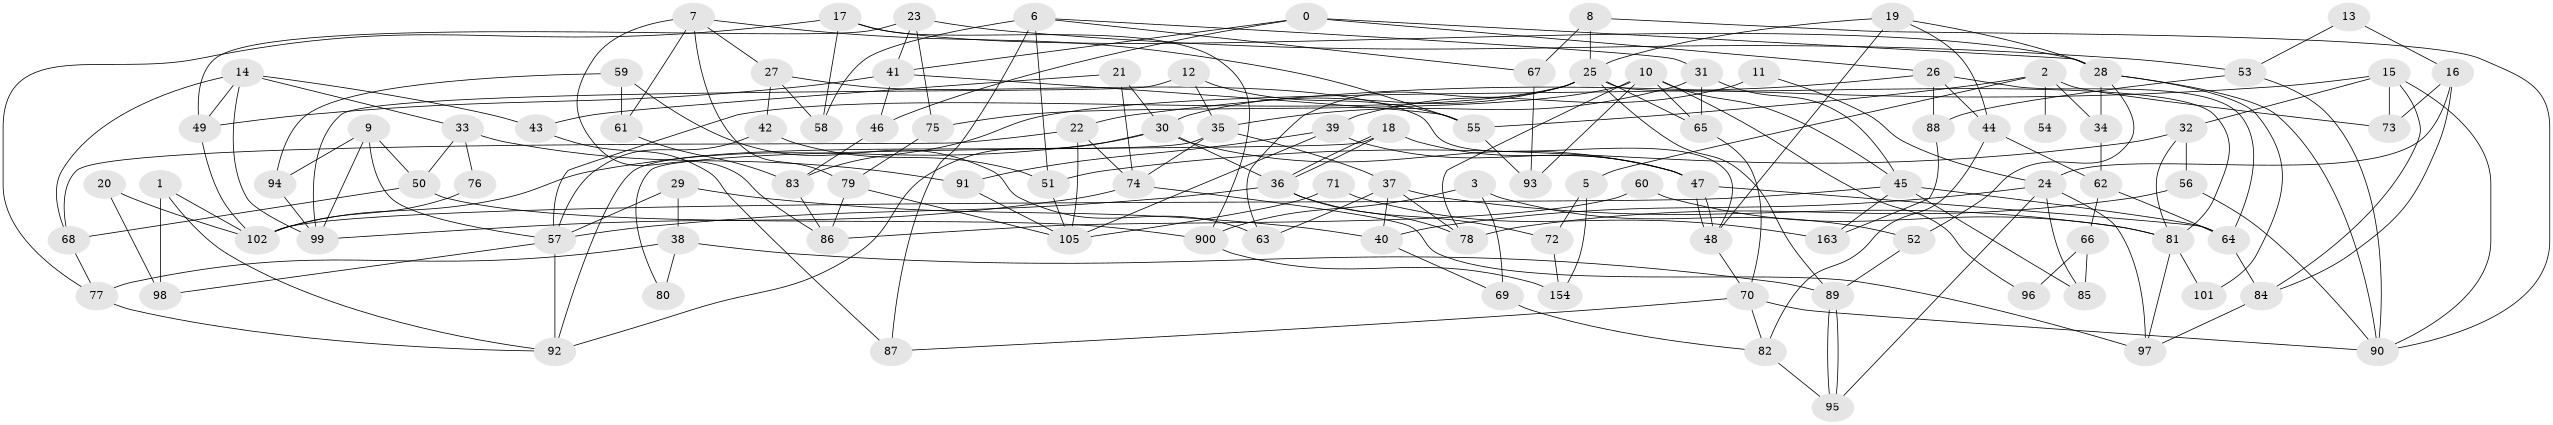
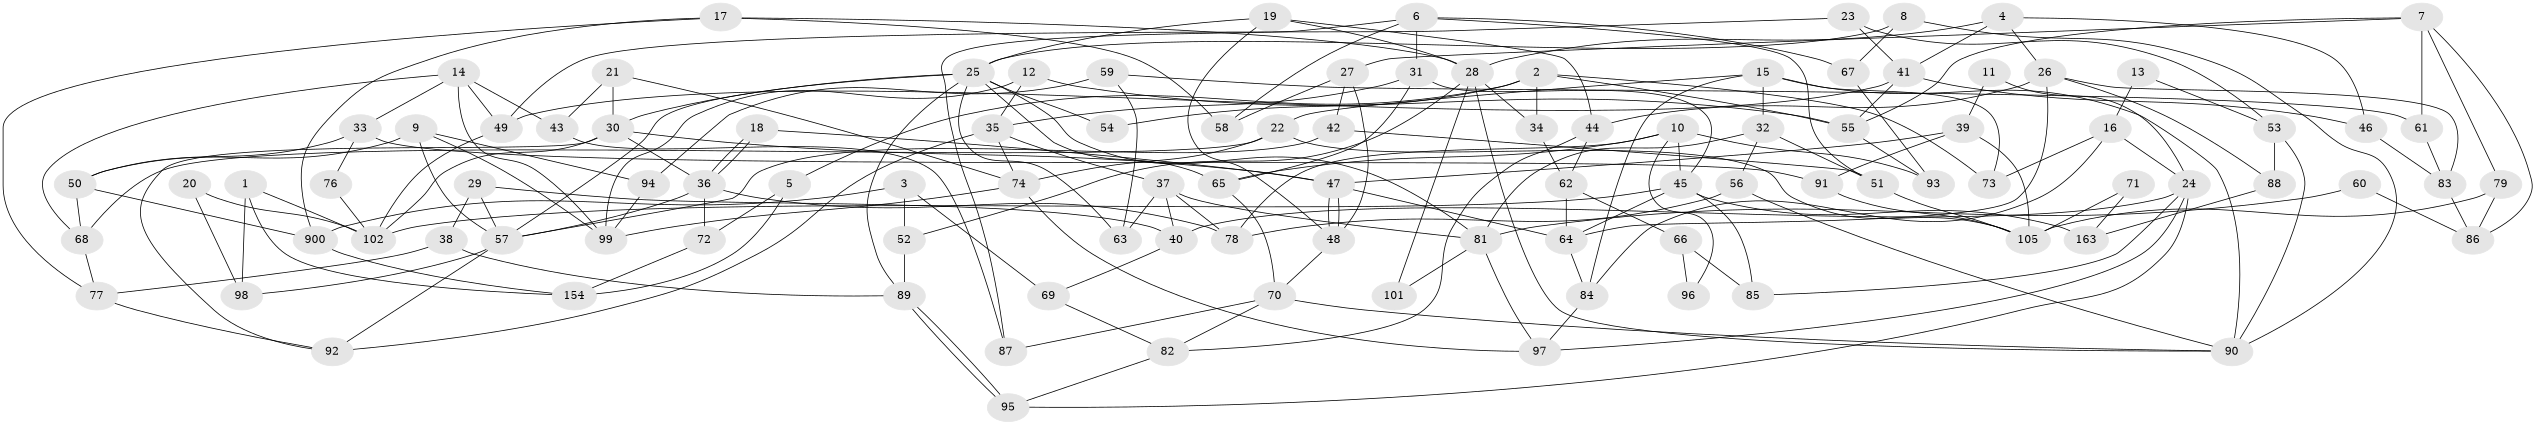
(1307, 17) -> (2003, 17)
none -> (1052, 106)
(933, 129) -> none
(663, 296) -> none
(337, 303) -> (392, 282)
